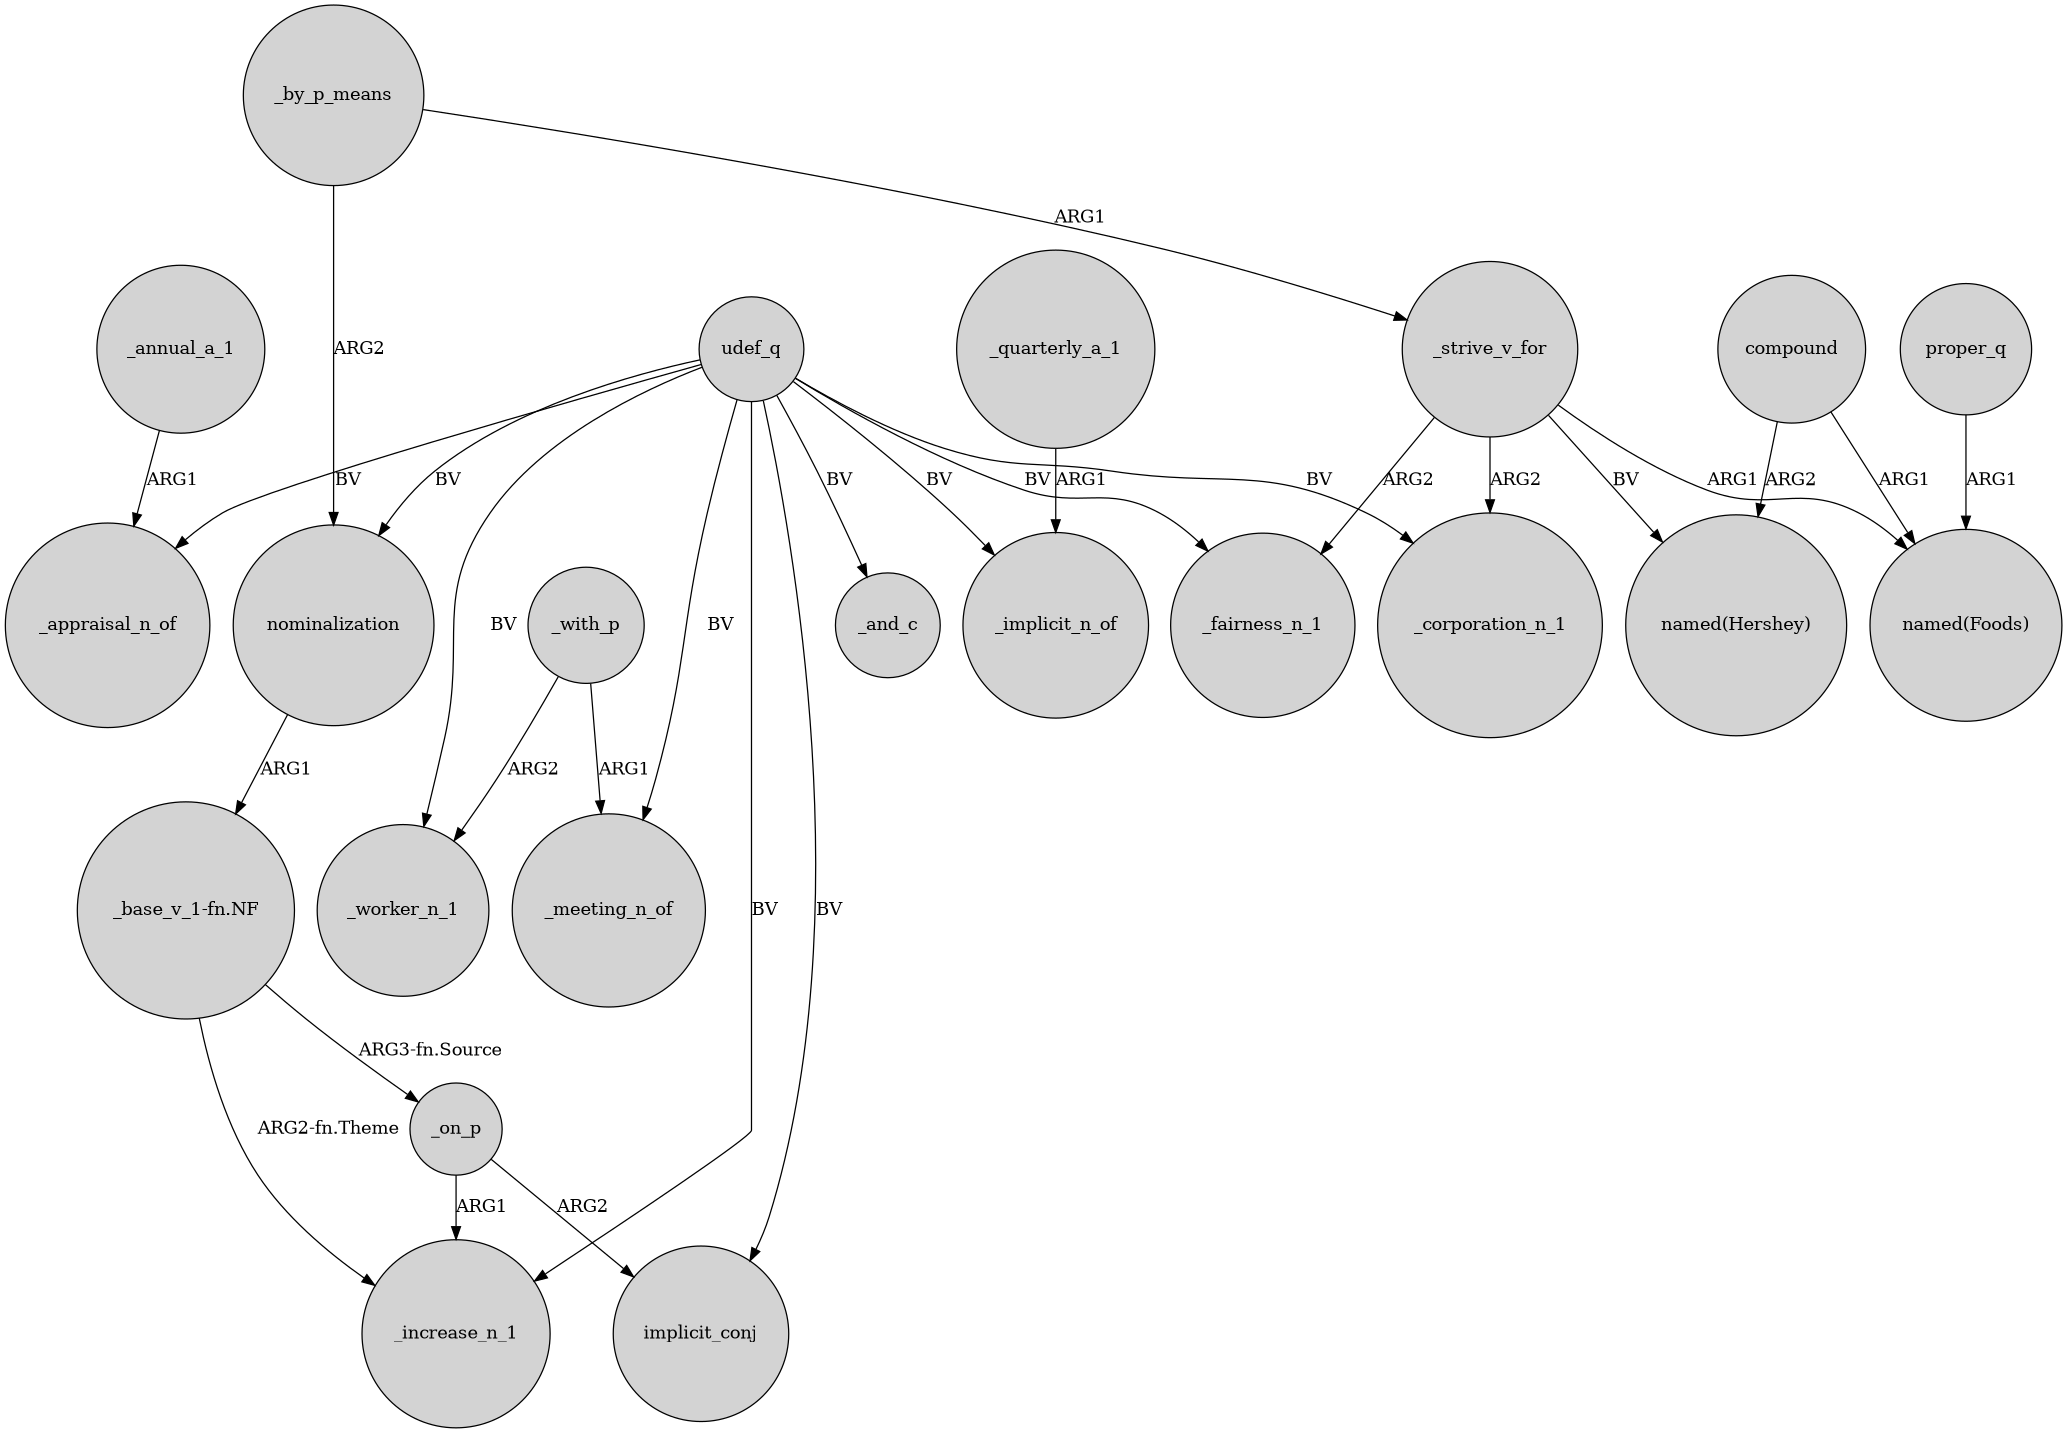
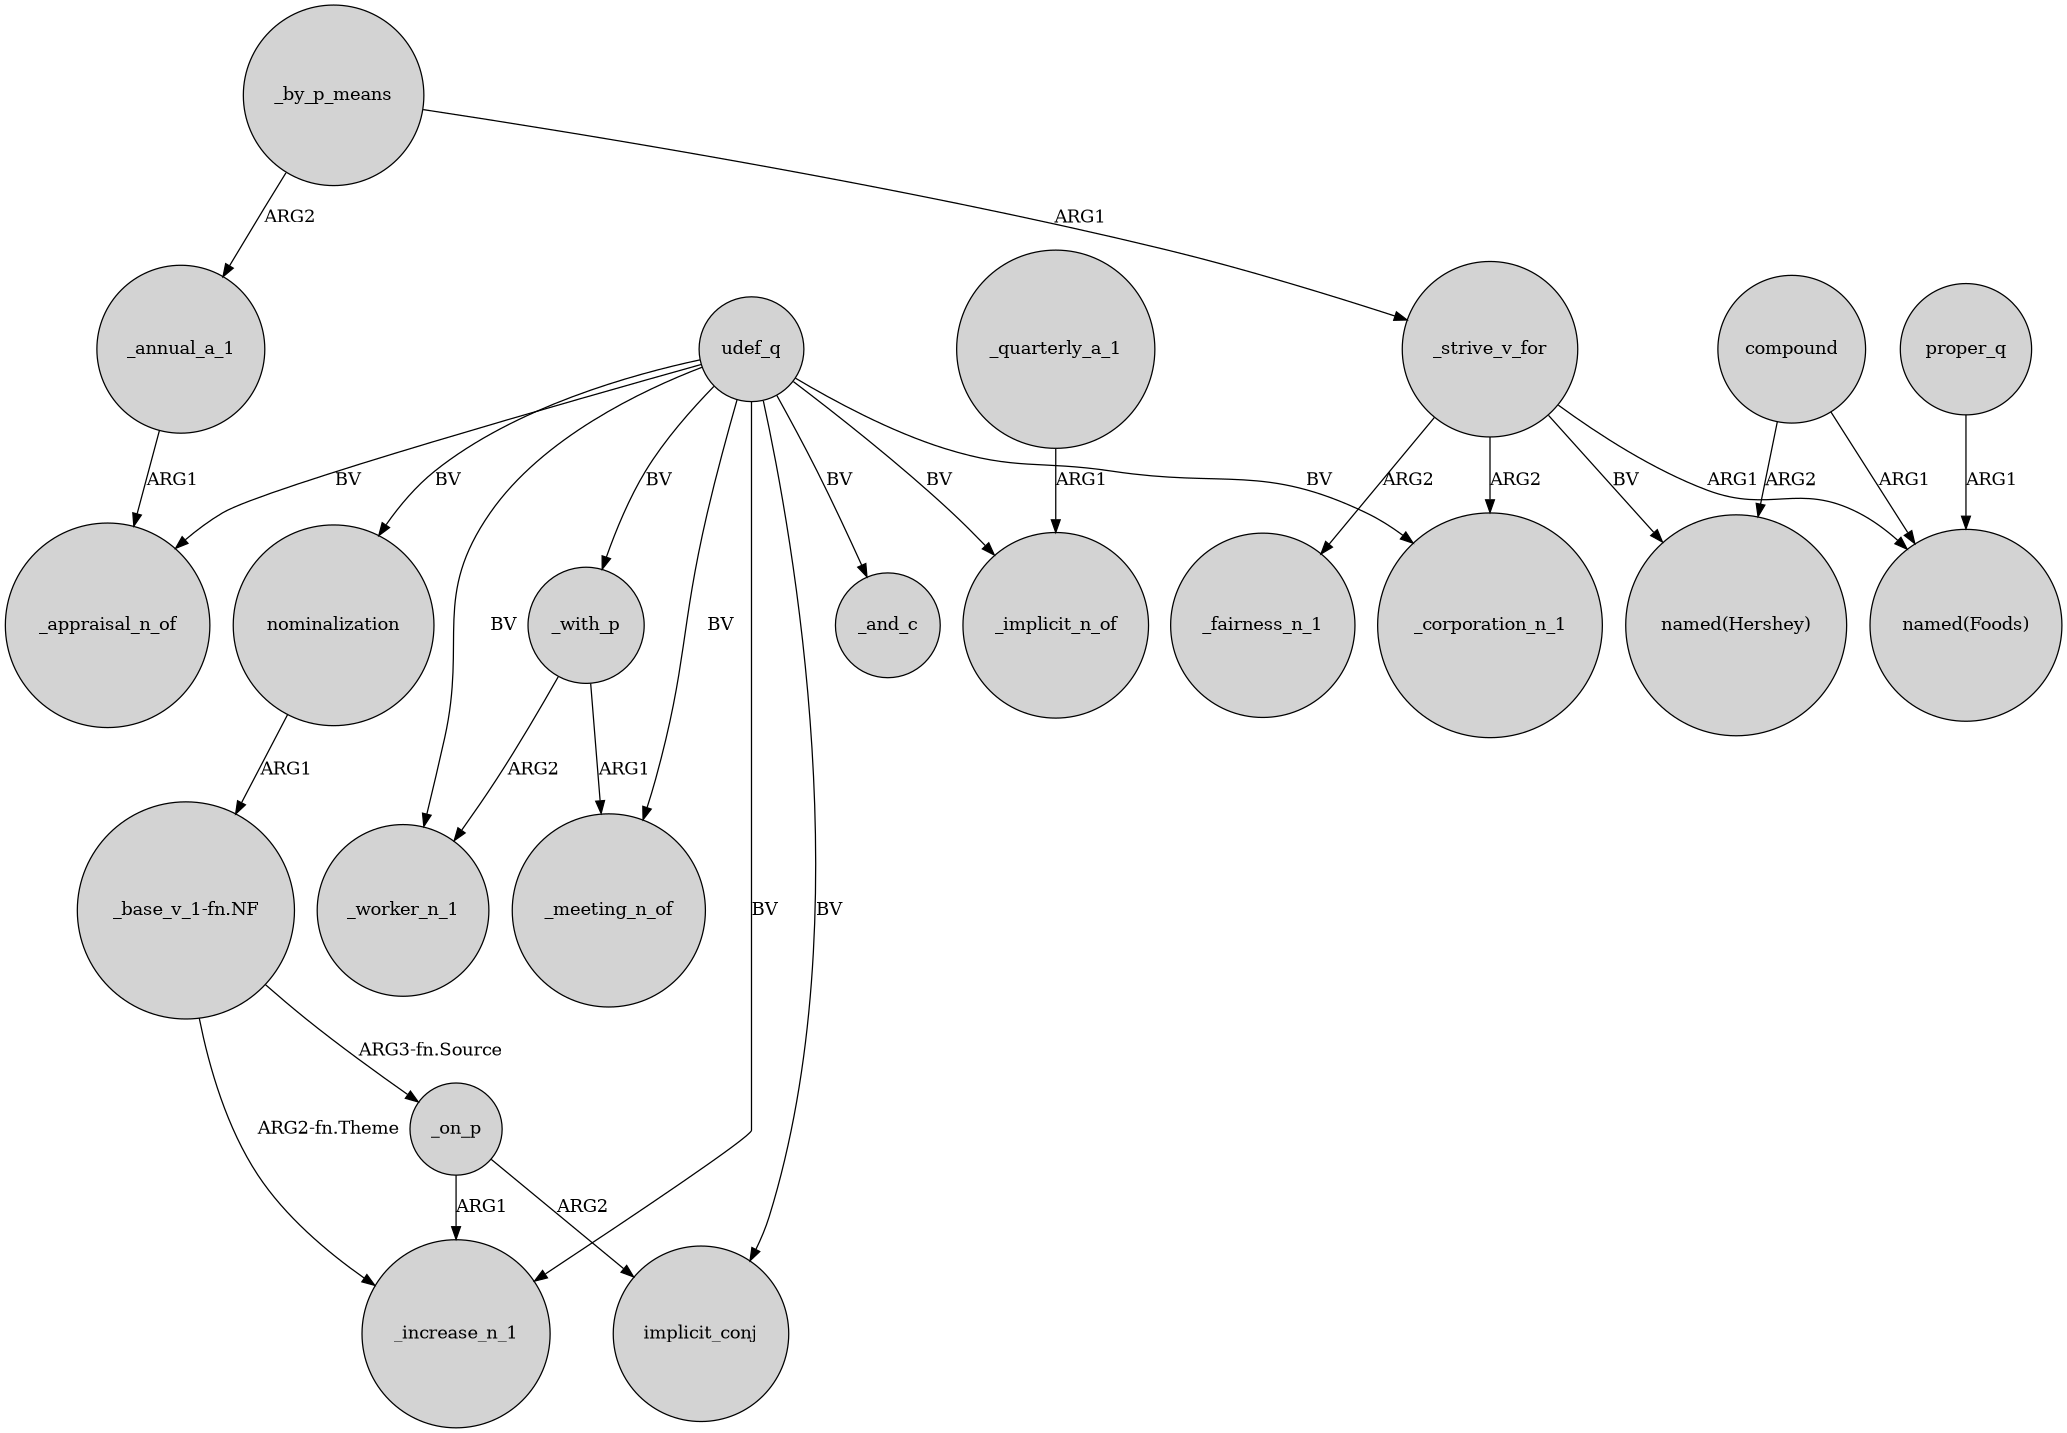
(334, 349) -> (258, 219)
(992, 479) -> (649, 465)
